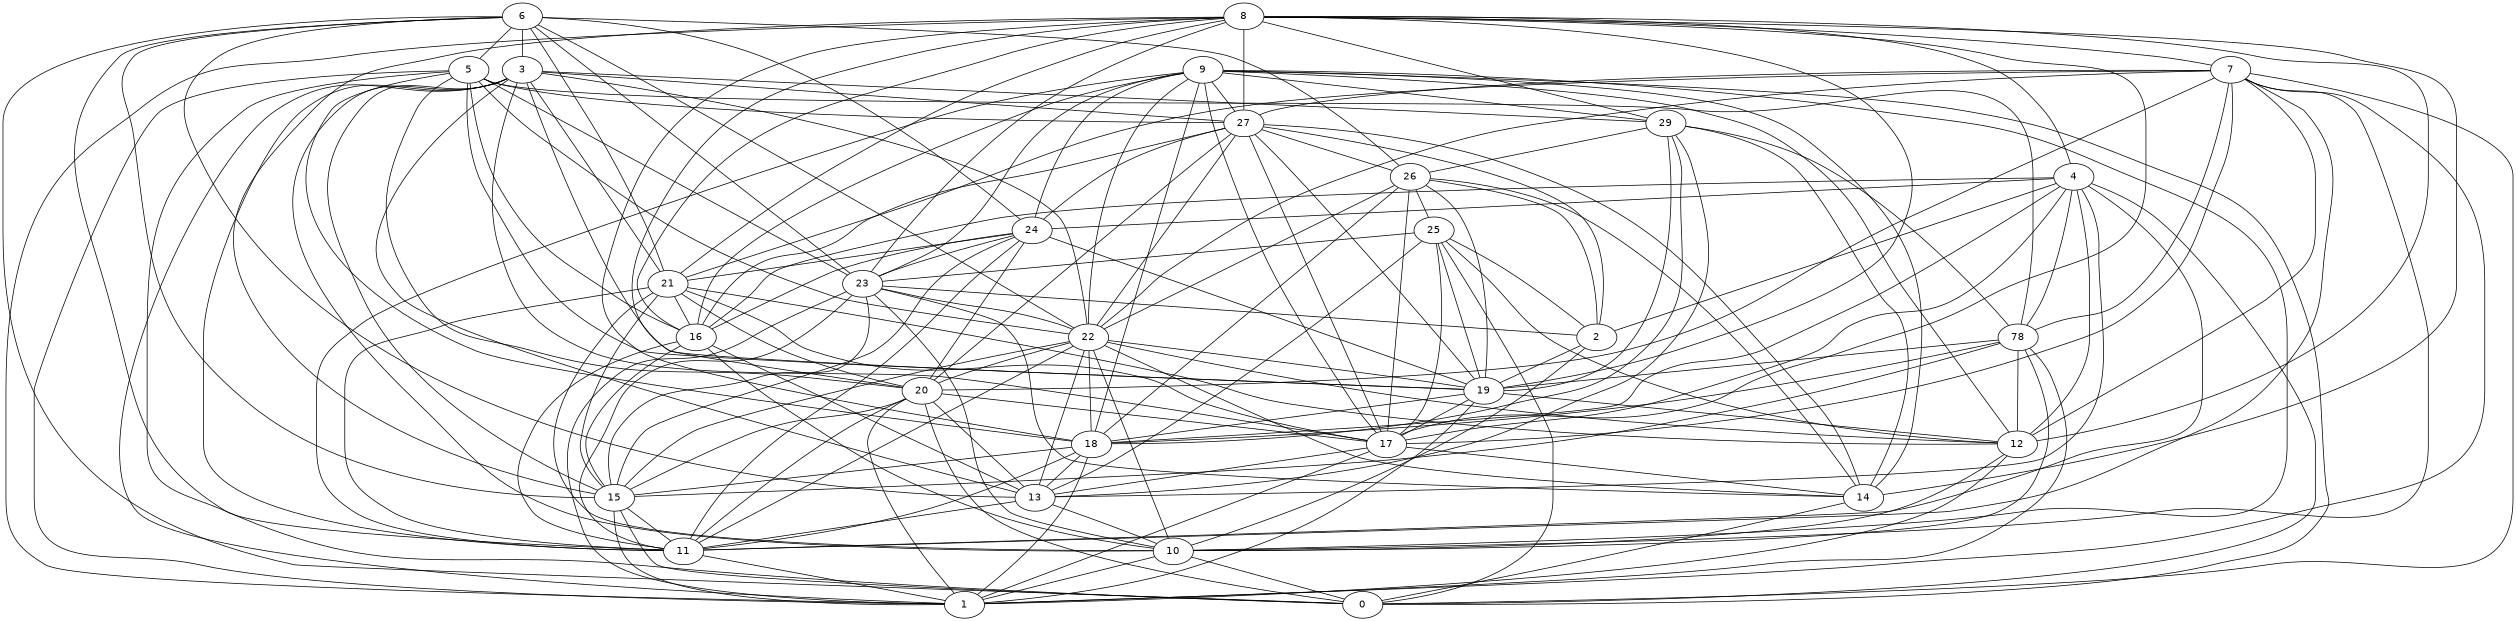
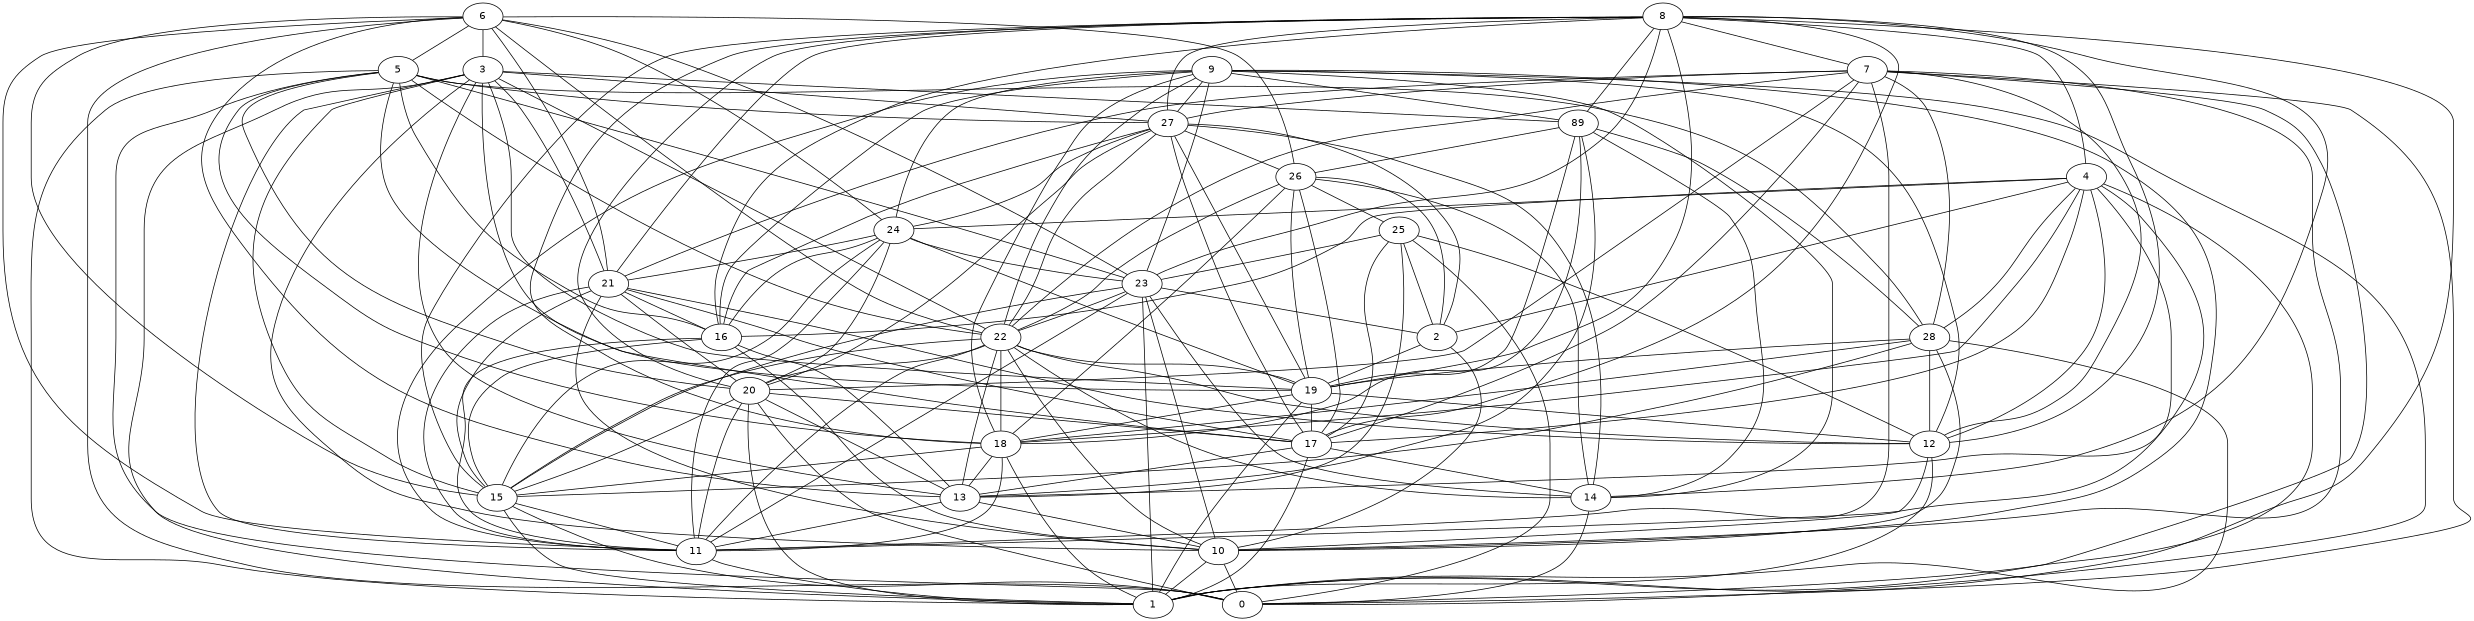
(1666, 123) -> (1578, 123)
(1271, 268) -> none
(1459, 311) -> none
(2018, 337) -> (1930, 337)
